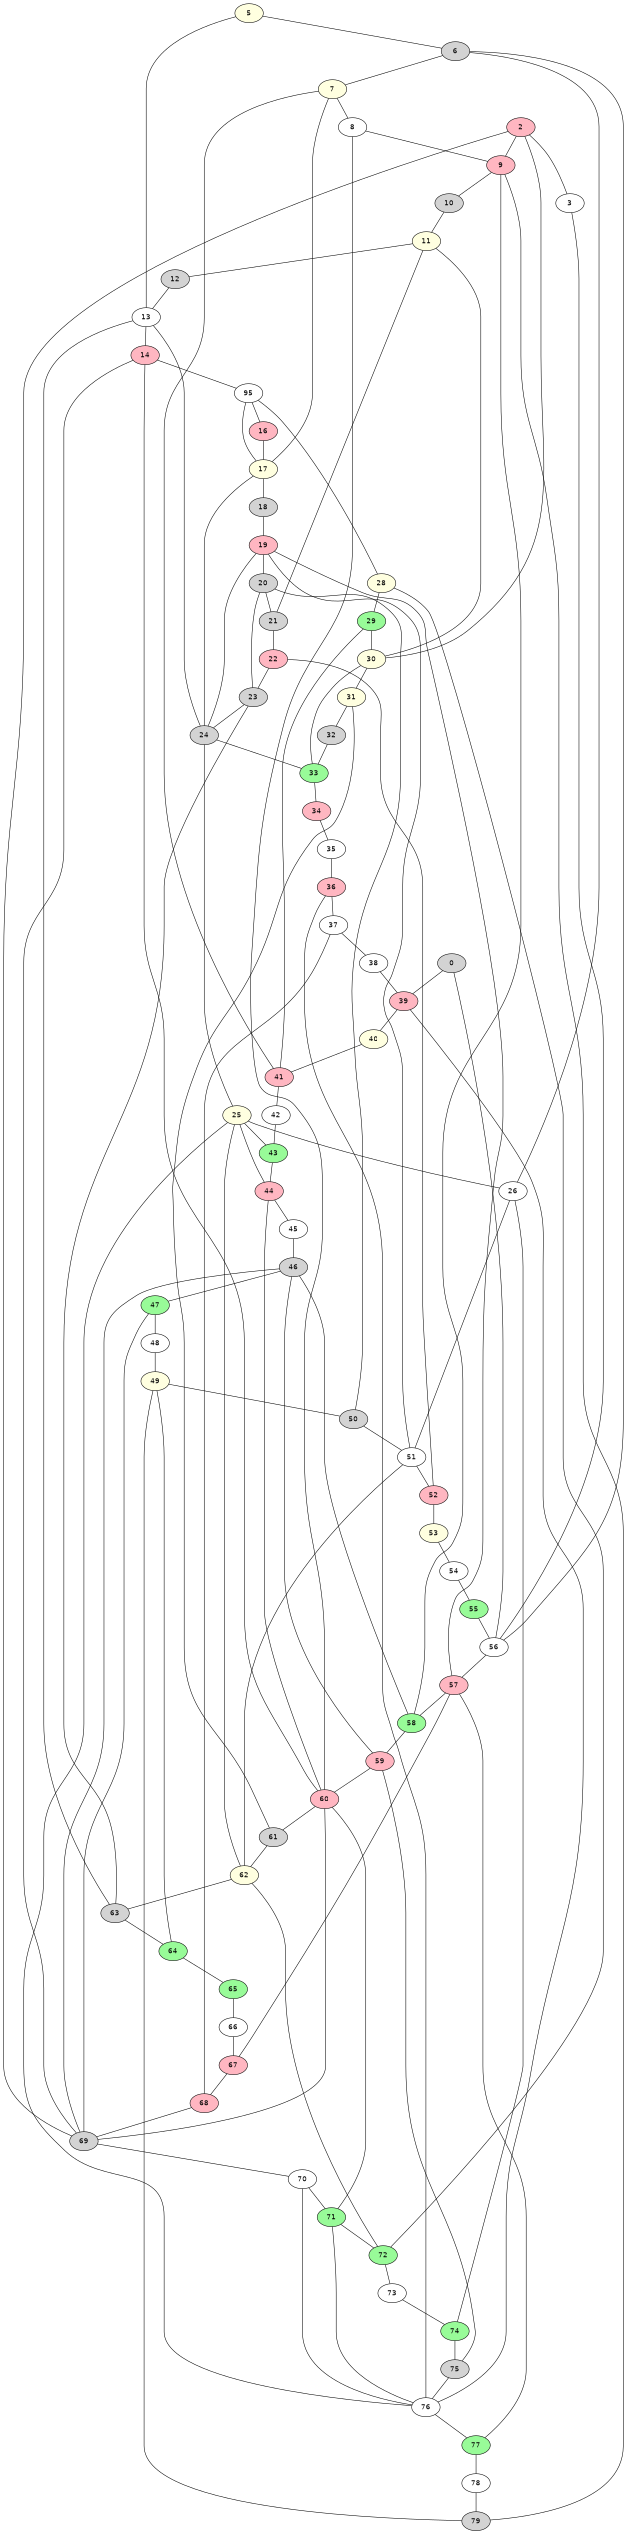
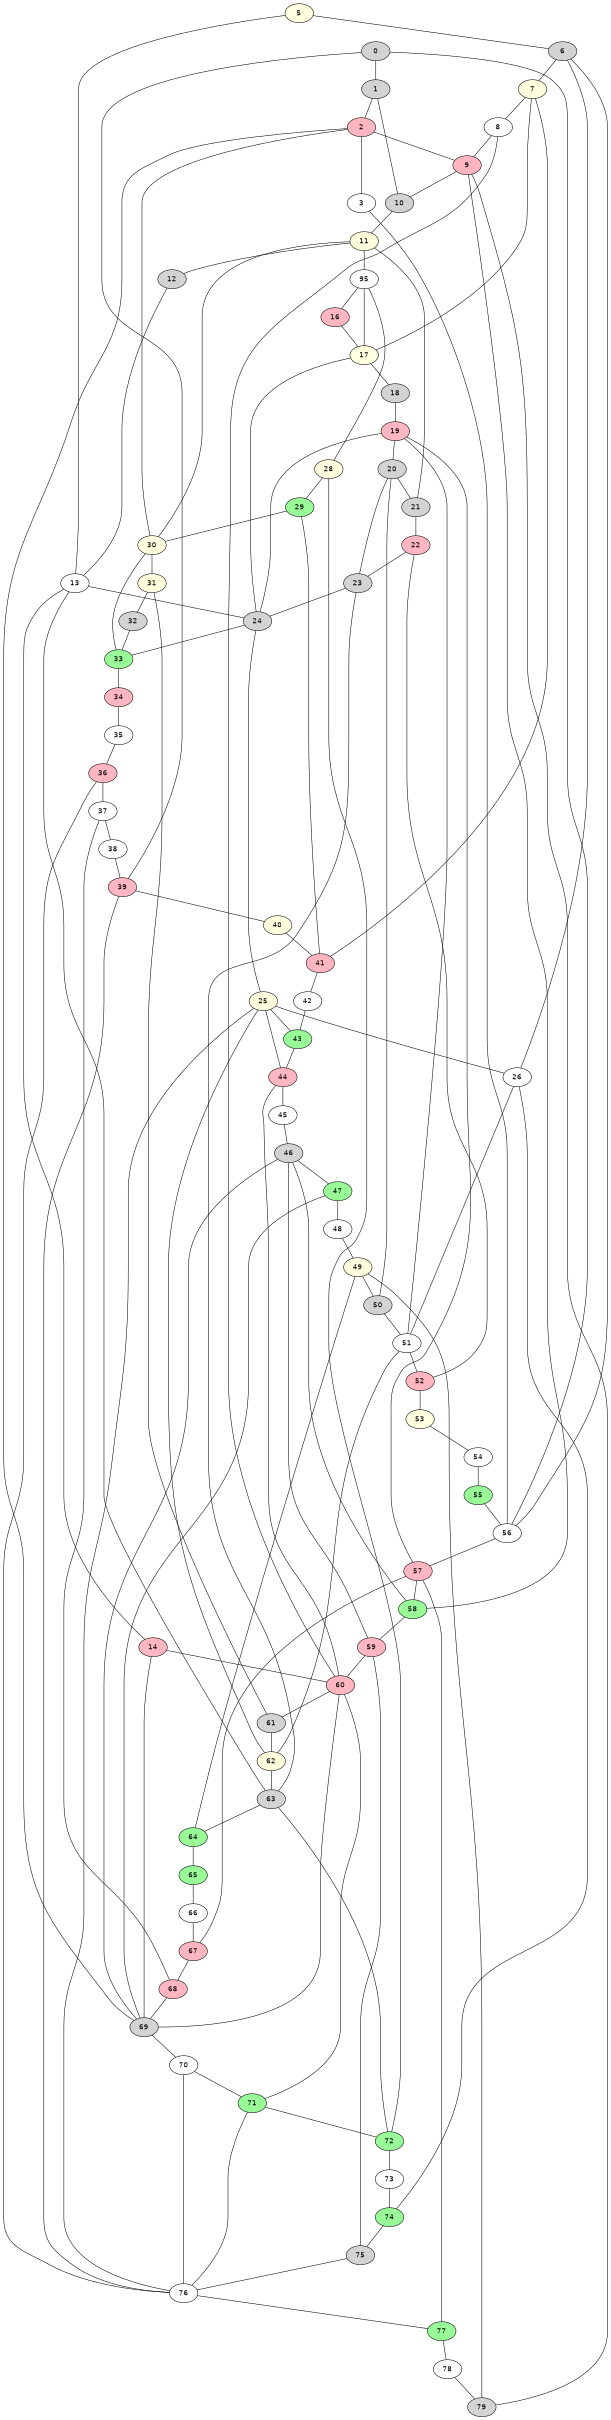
none -> (376, 89)
(197, 374) -> (364, 263)
(297, 2069) -> (368, 1958)
